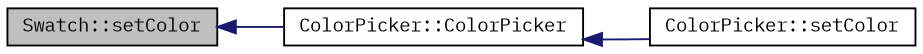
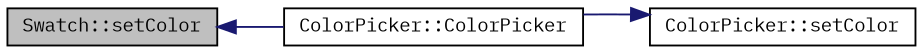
(626, 39) -> (607, 14)
